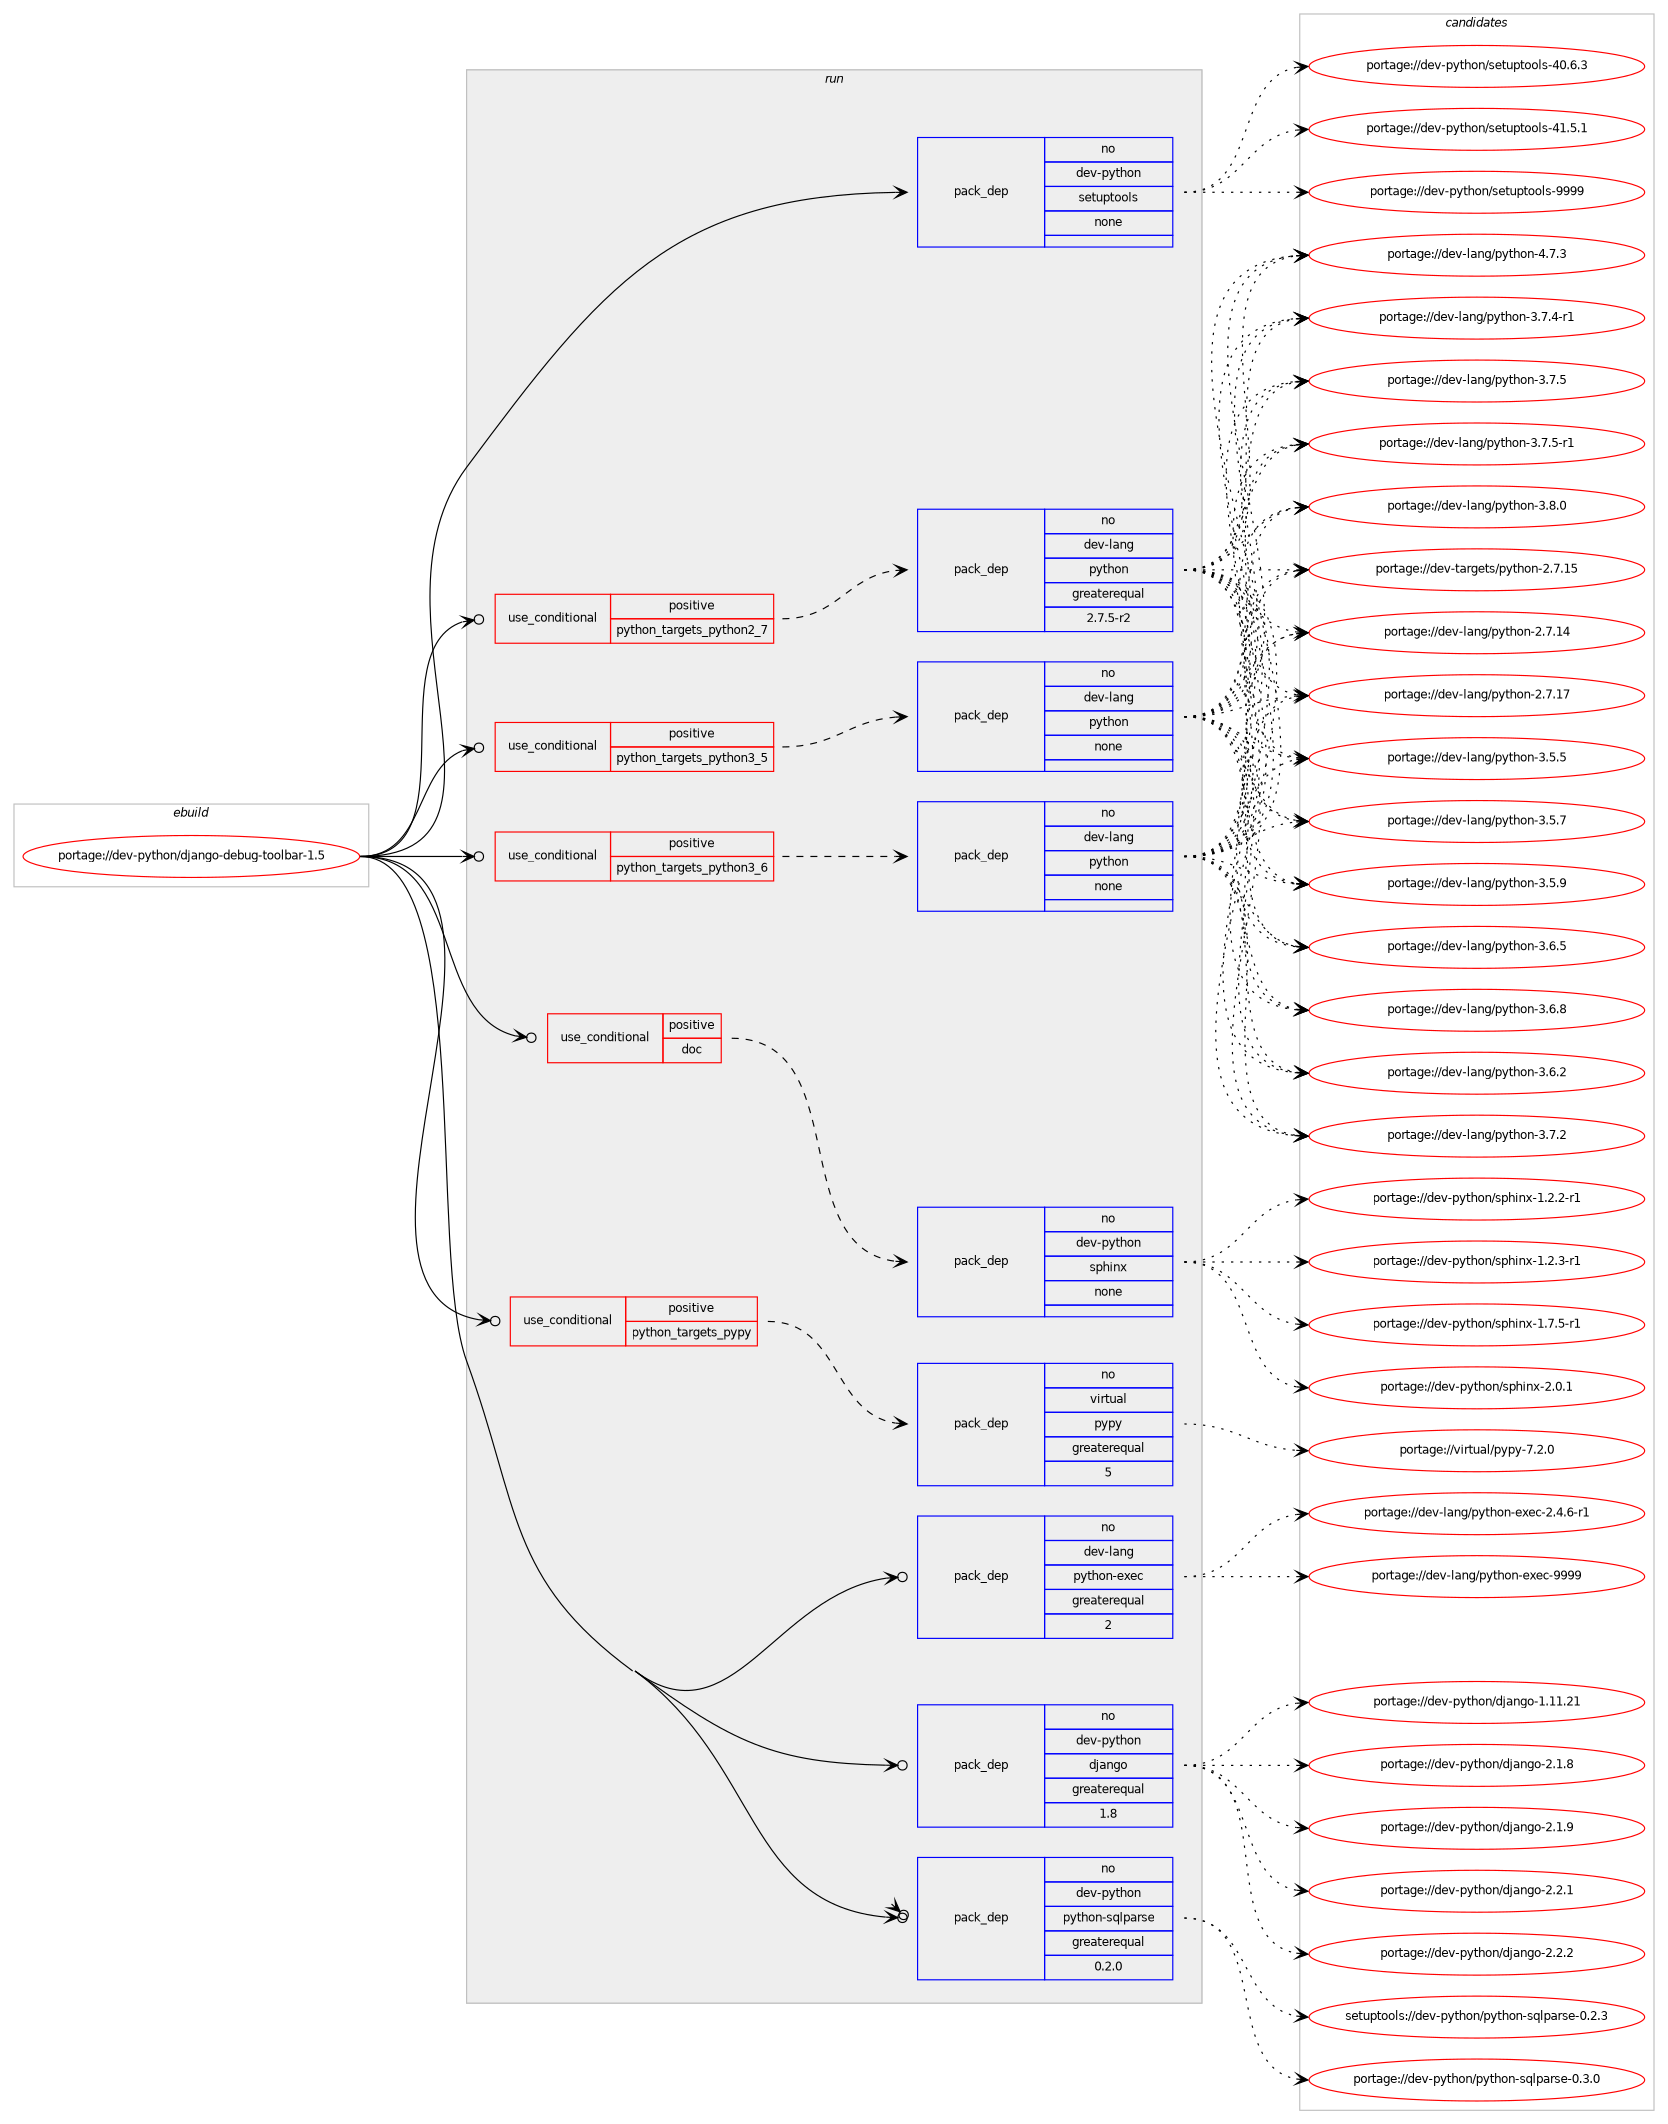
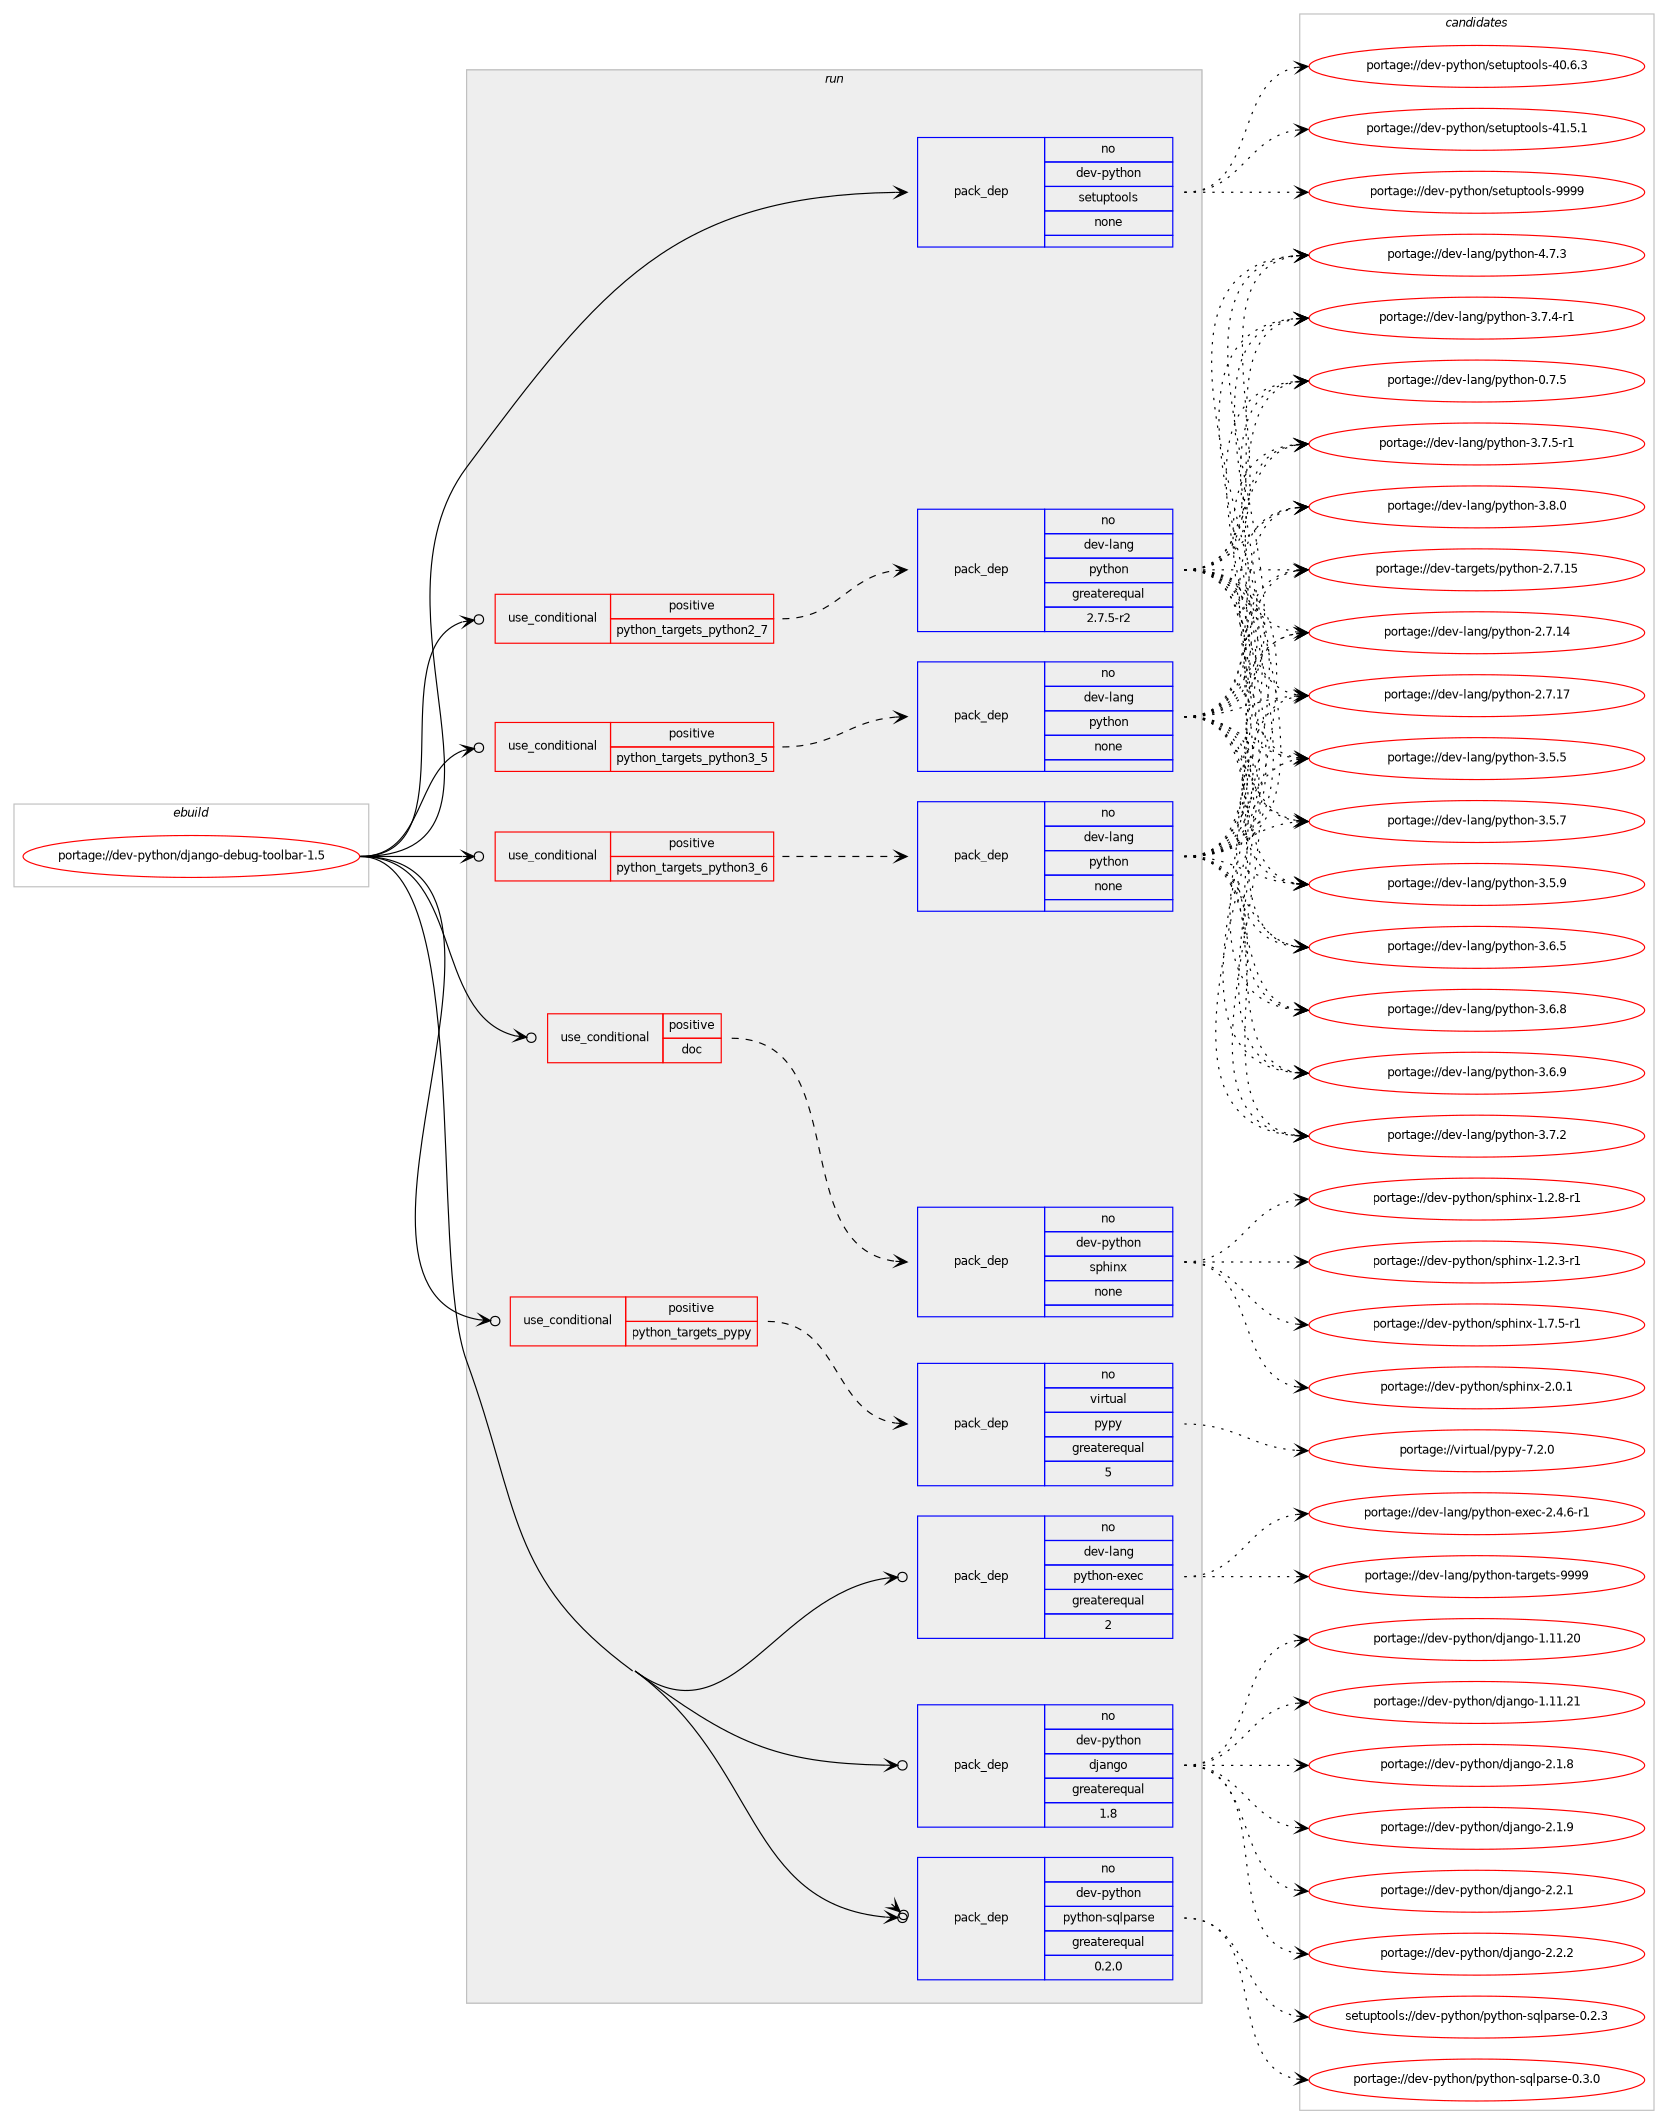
(1477, 381) -> (1477, 381)
(1477, 1073) -> (1477, 1073)
(1477, 1199) -> (1477, 1199)
(1477, 1577) -> (1477, 1577)
none -> (1477, 1640)
